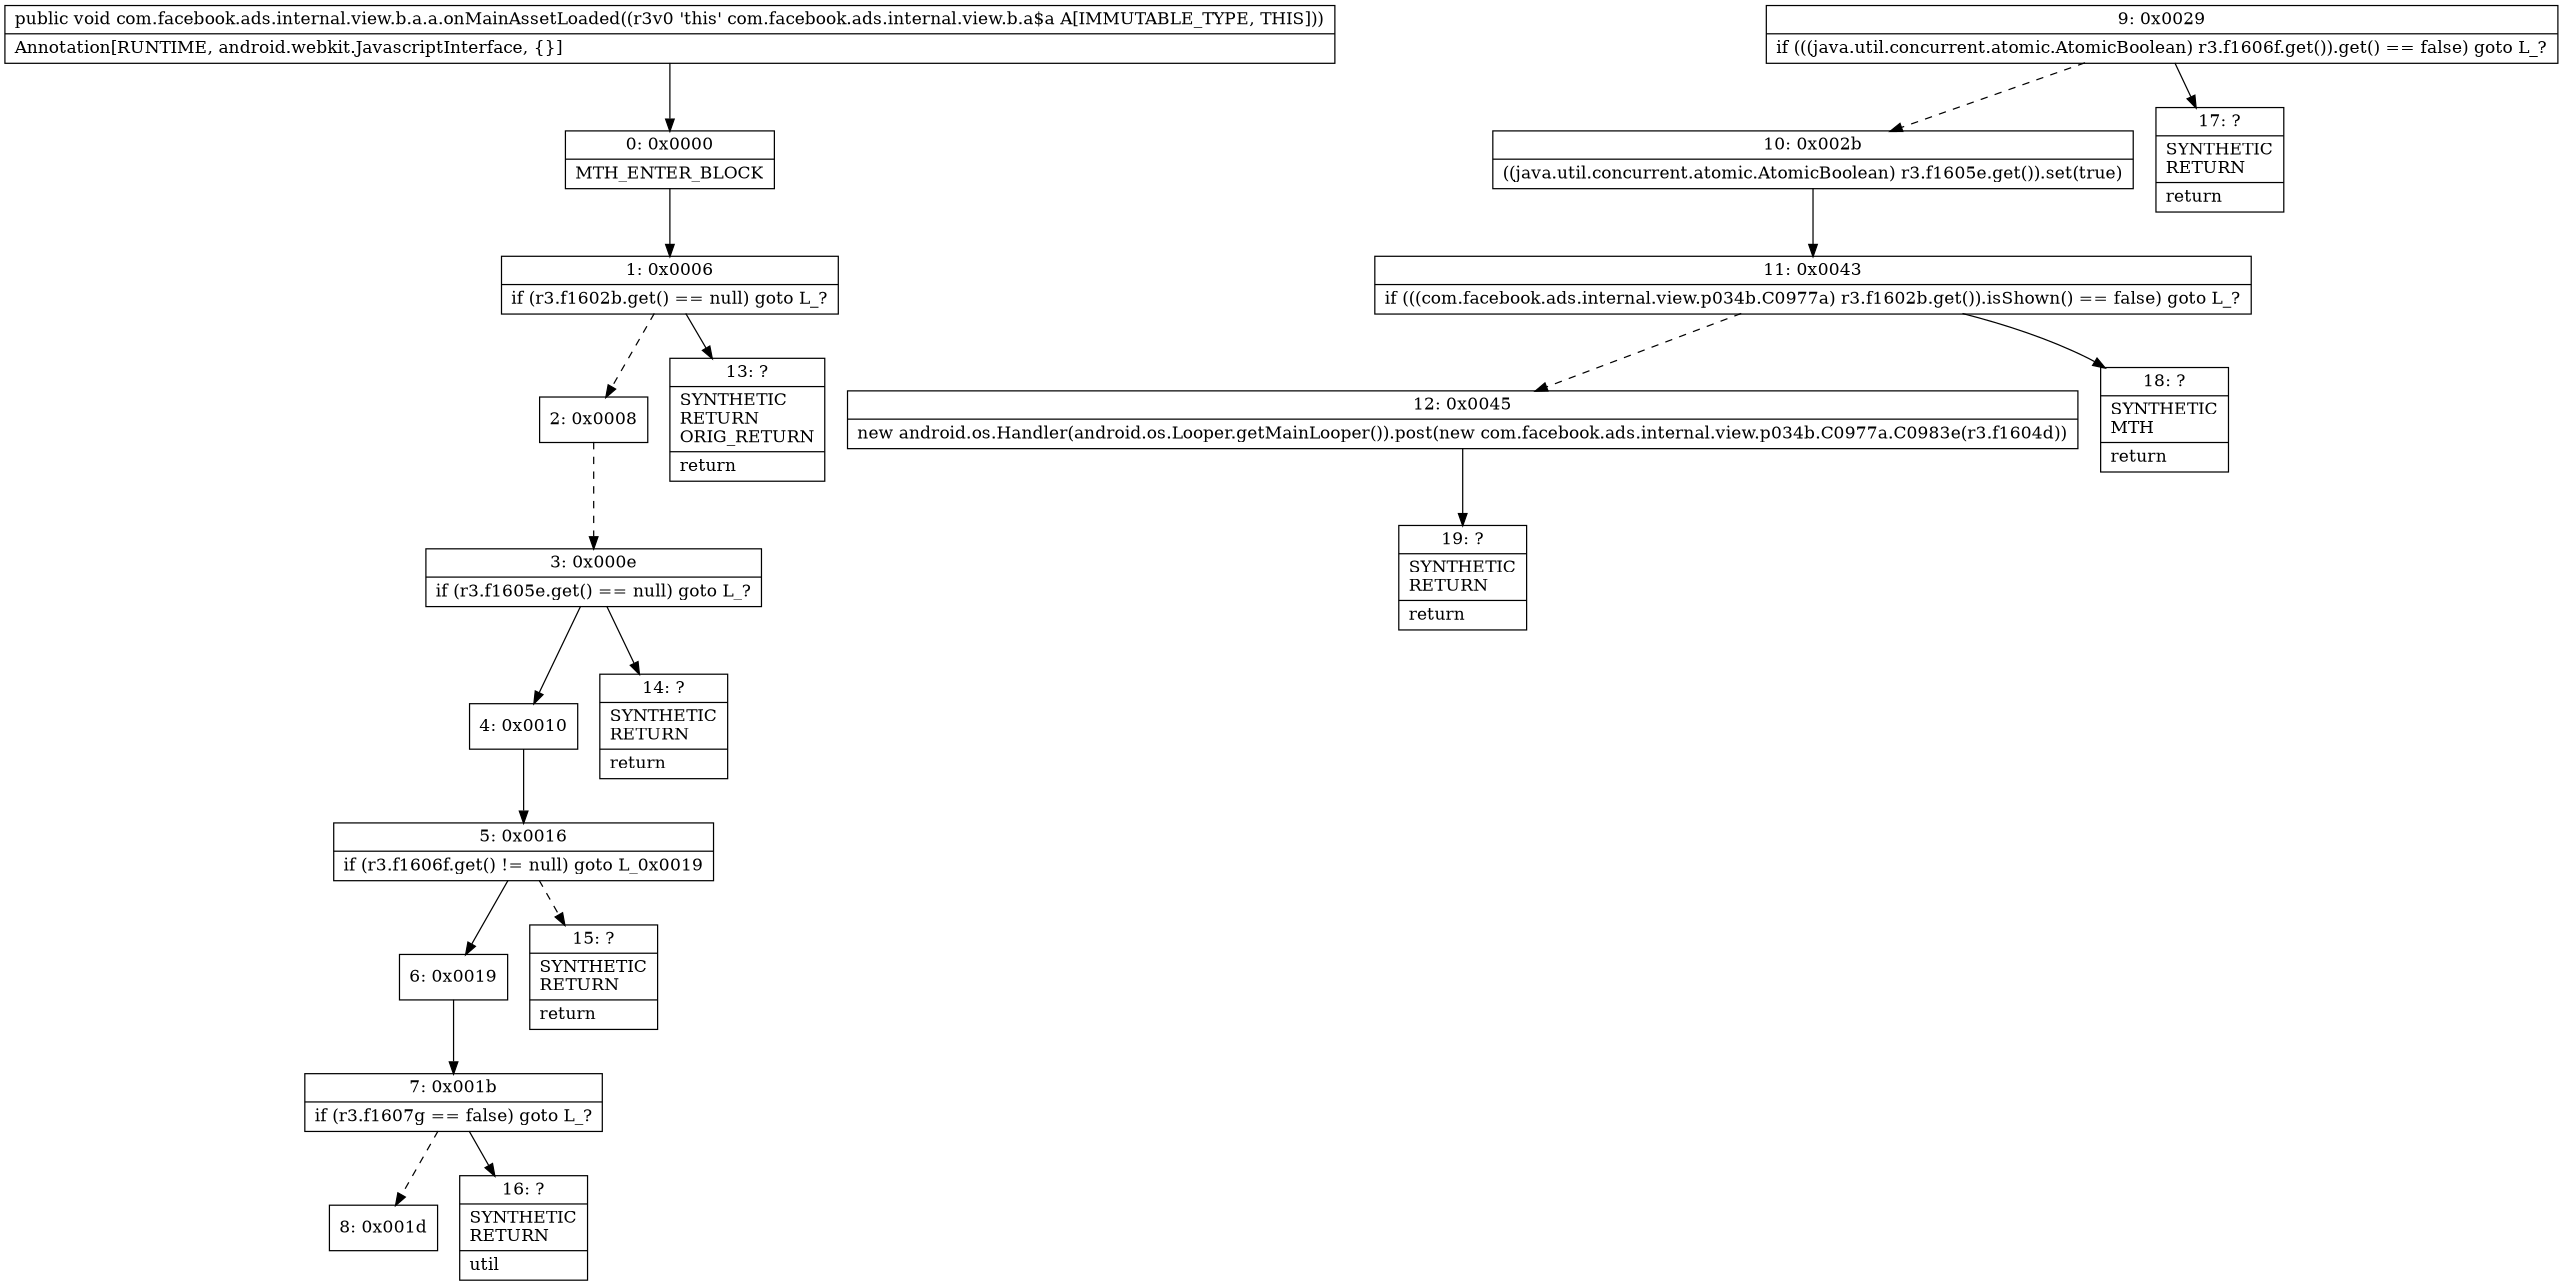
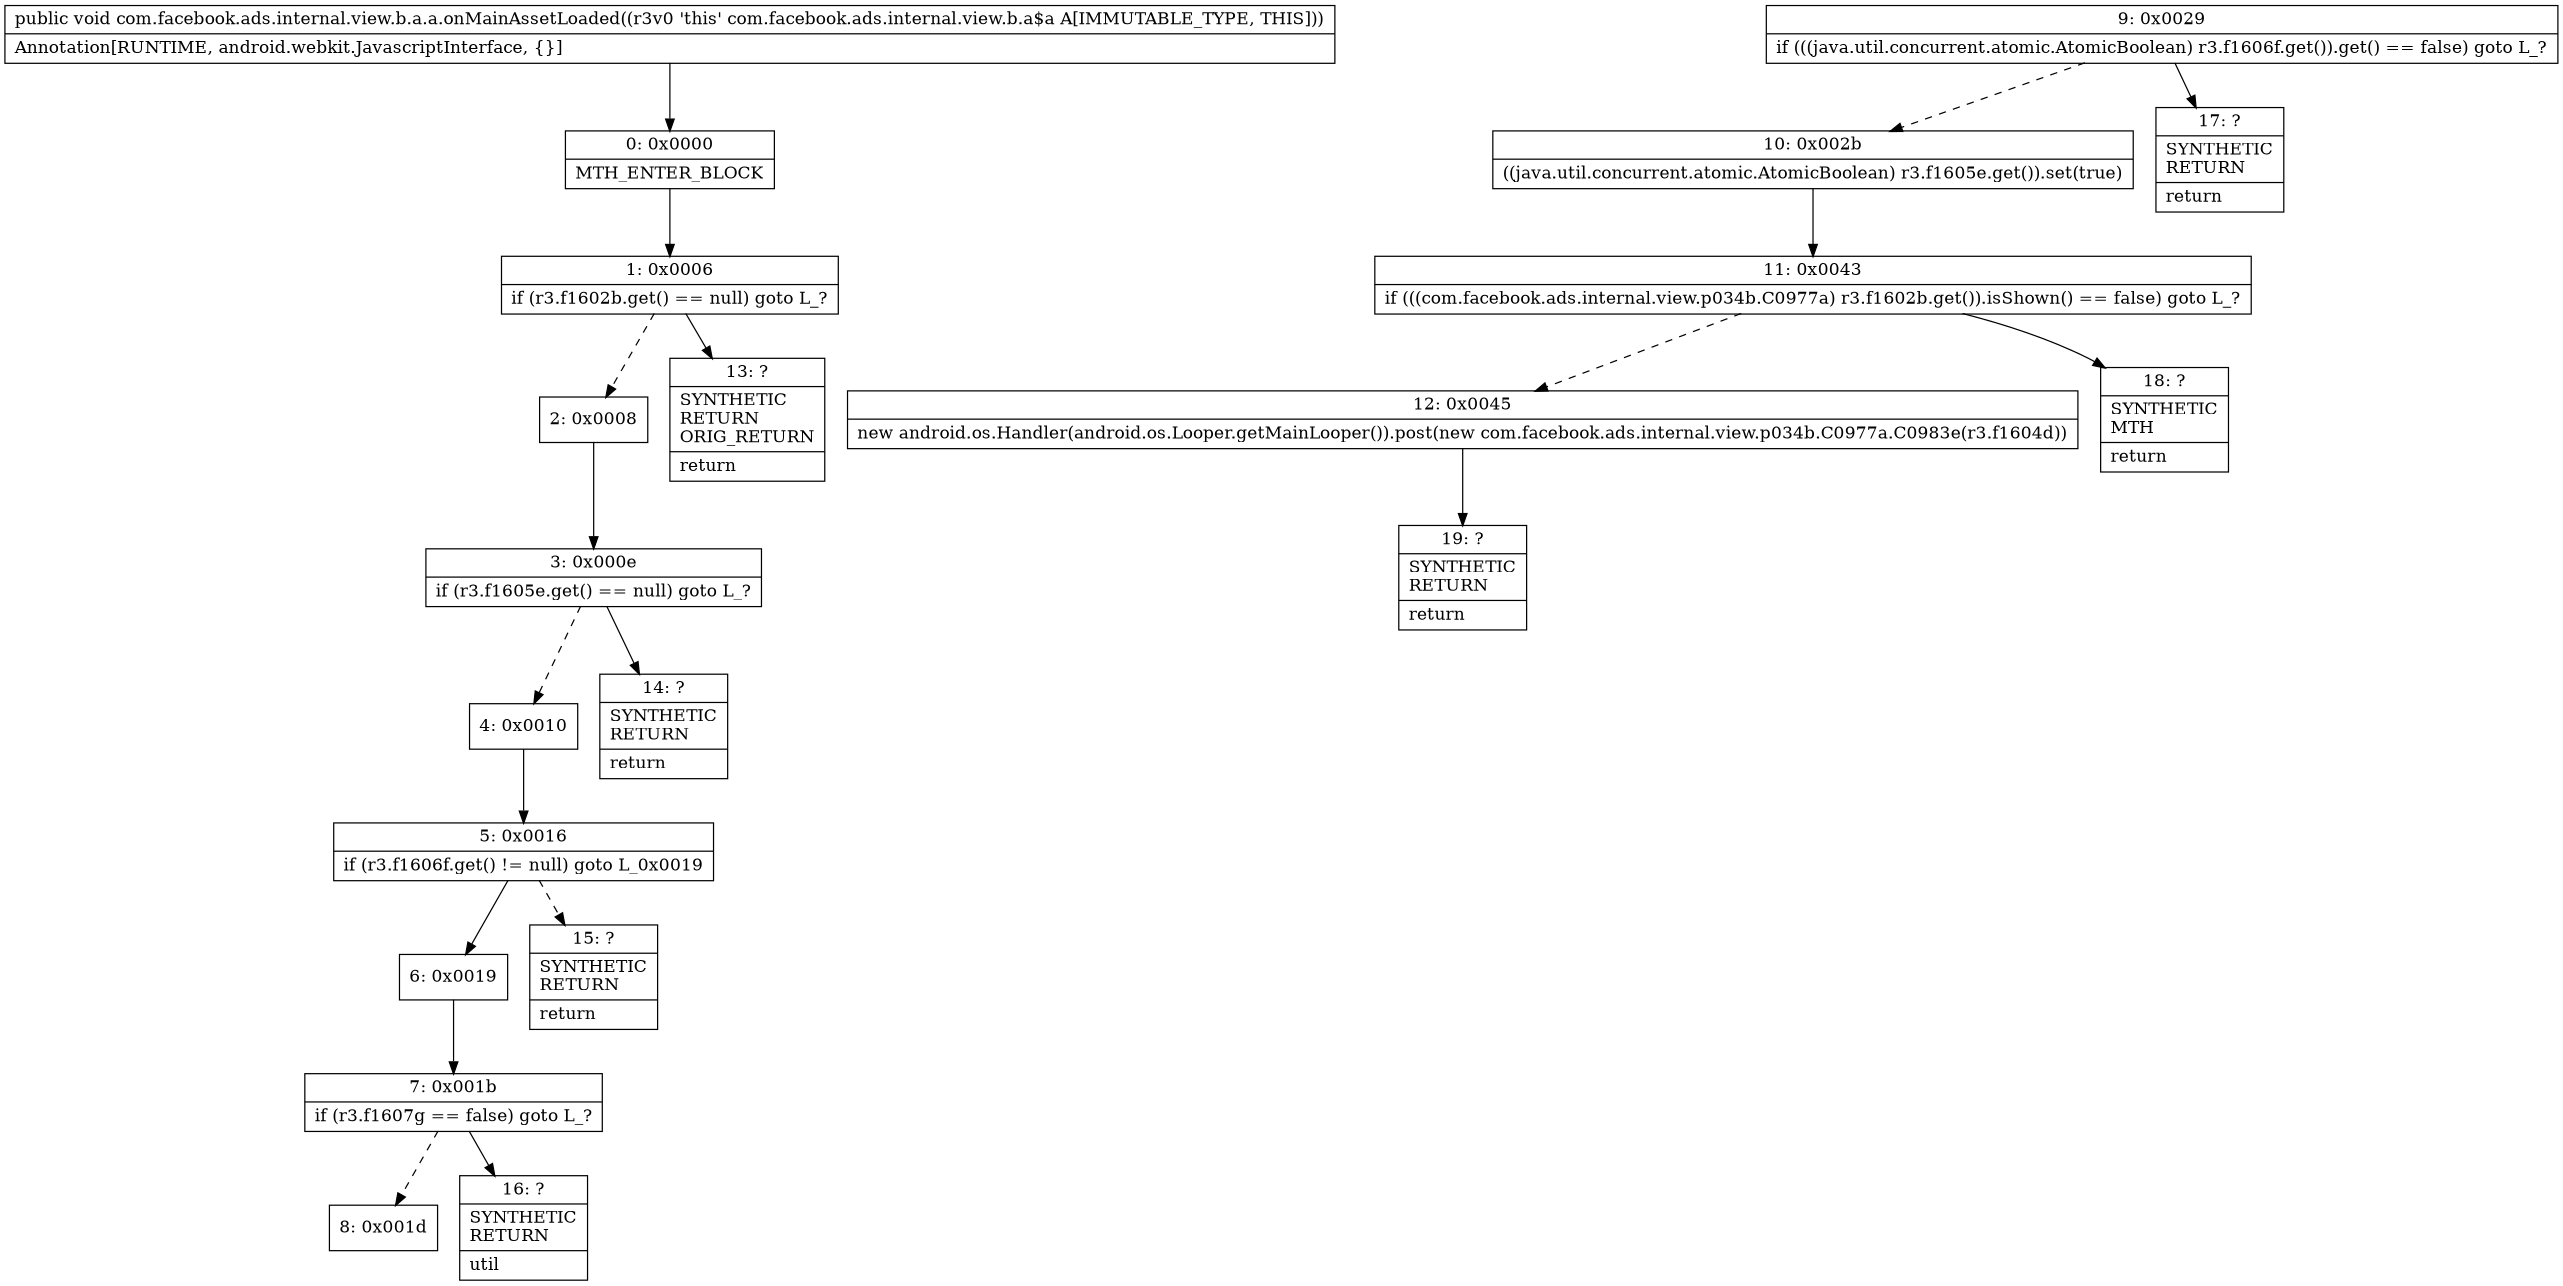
(594, 489) -> (594, 489)
(560, 649) -> (560, 649)
